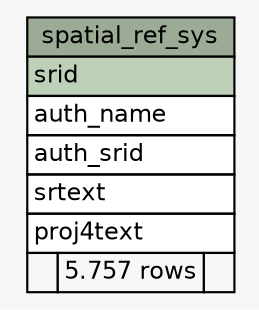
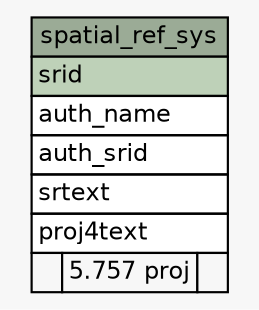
(131, 271) -> (130, 271)
